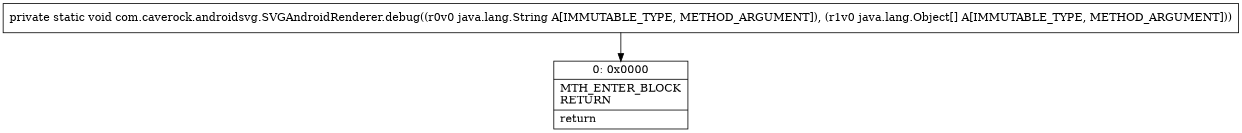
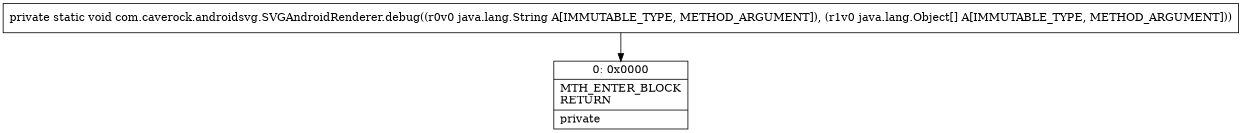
(578, 119) -> (581, 119)
